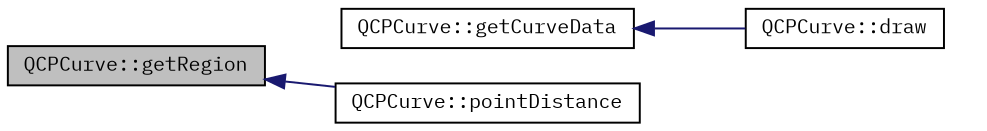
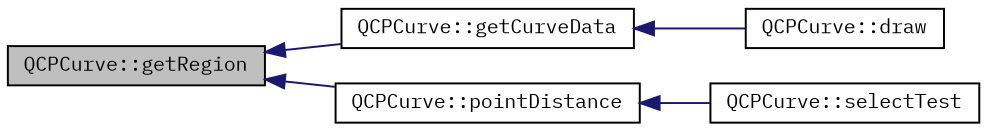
none -> (313, 47)
none -> (845, 103)
